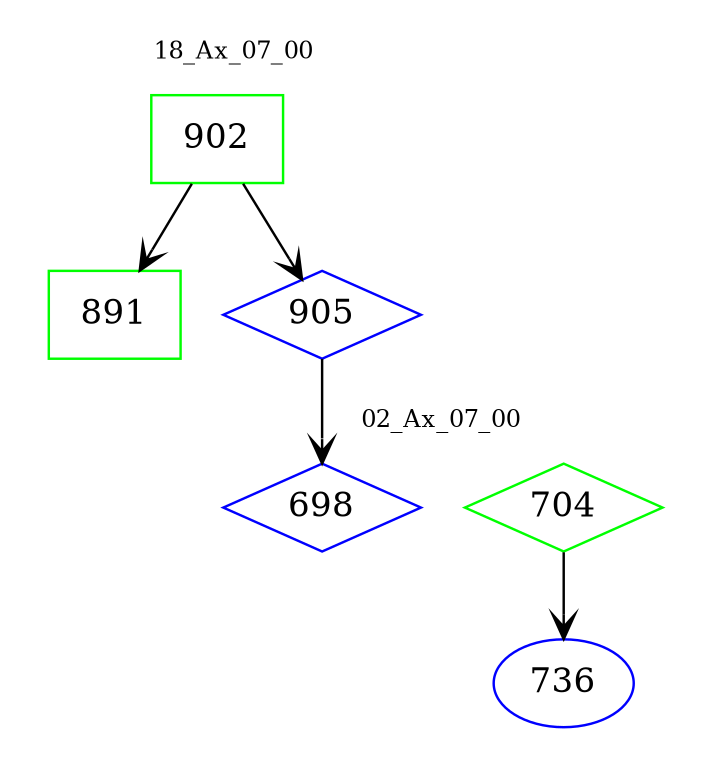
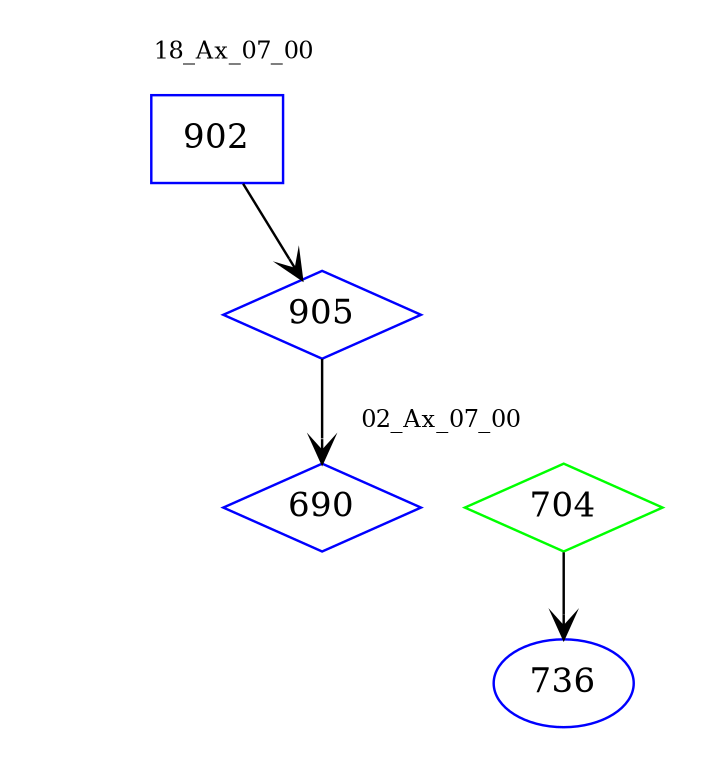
(217, 139) -> (217, 139)
(115, 315) -> none
(322, 508) -> (322, 508)
